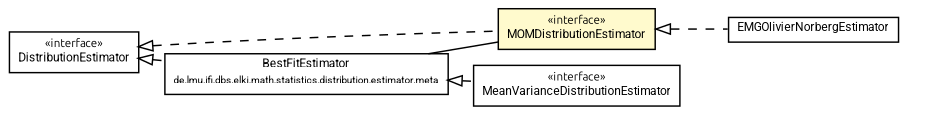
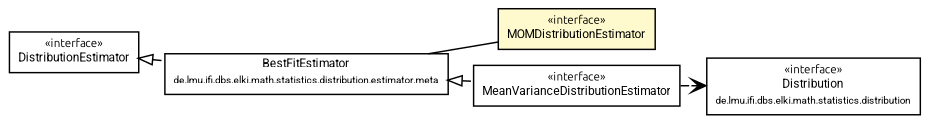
(813, 29) -> none
(325, 37) -> none
none -> (813, 86)
